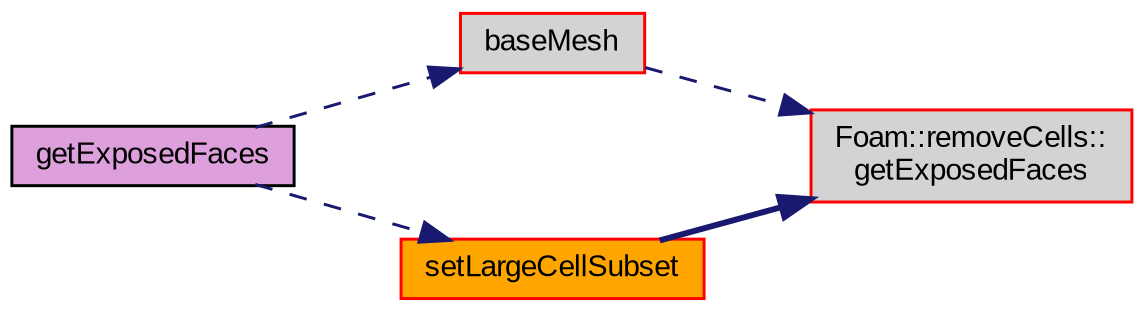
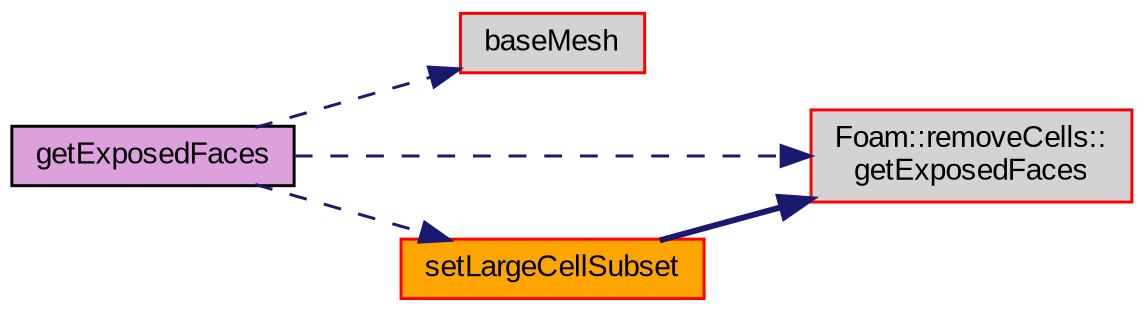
(713, 86) -> (538, 156)
